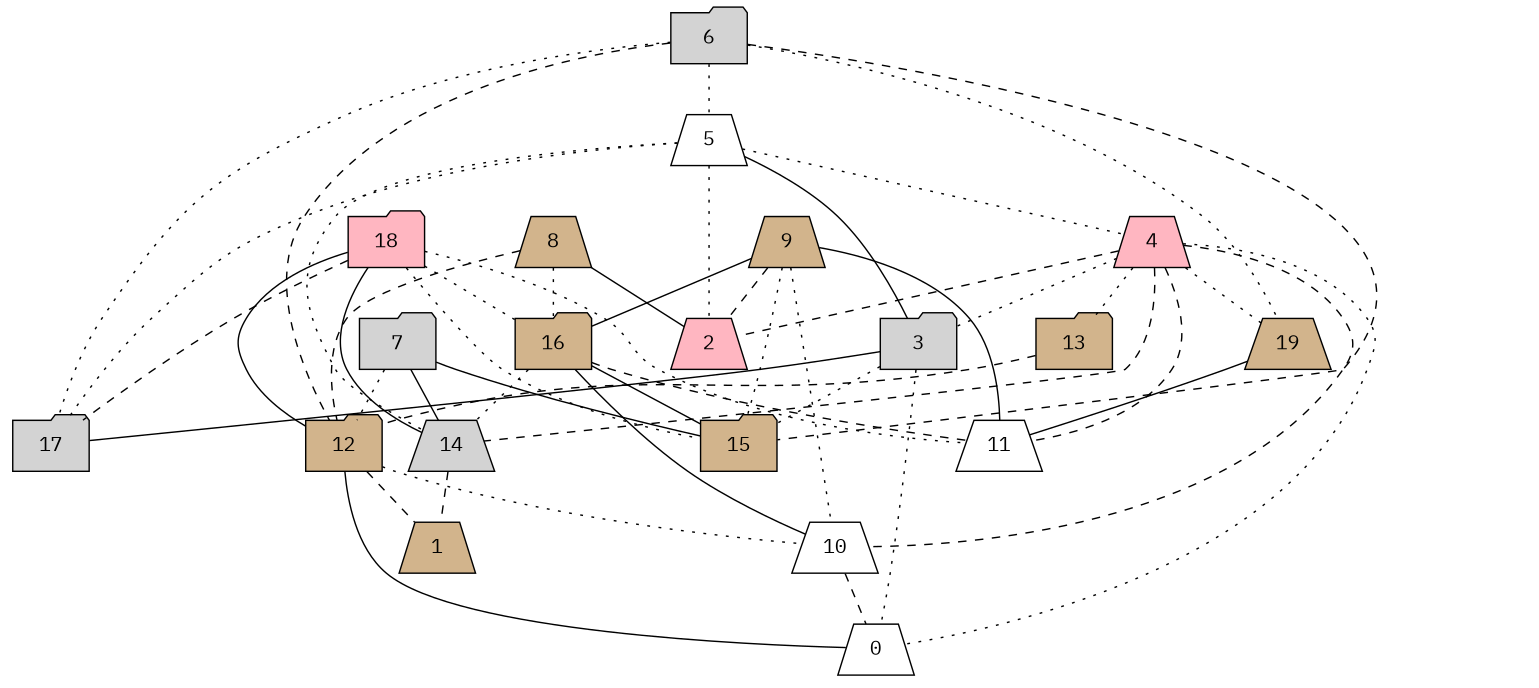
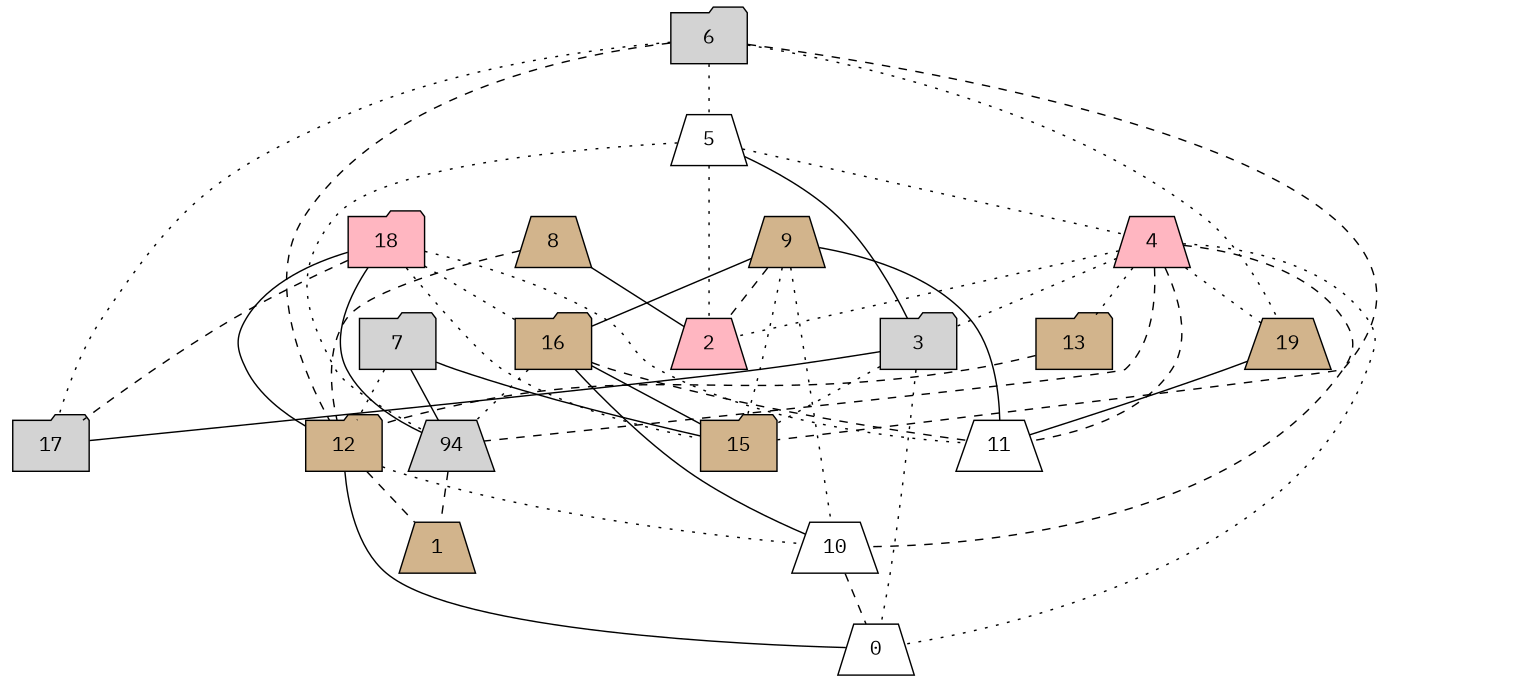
(334, 206) -> none
(919, 296) -> (919, 296)
(553, 302) -> none
(451, 446) -> (451, 446)
